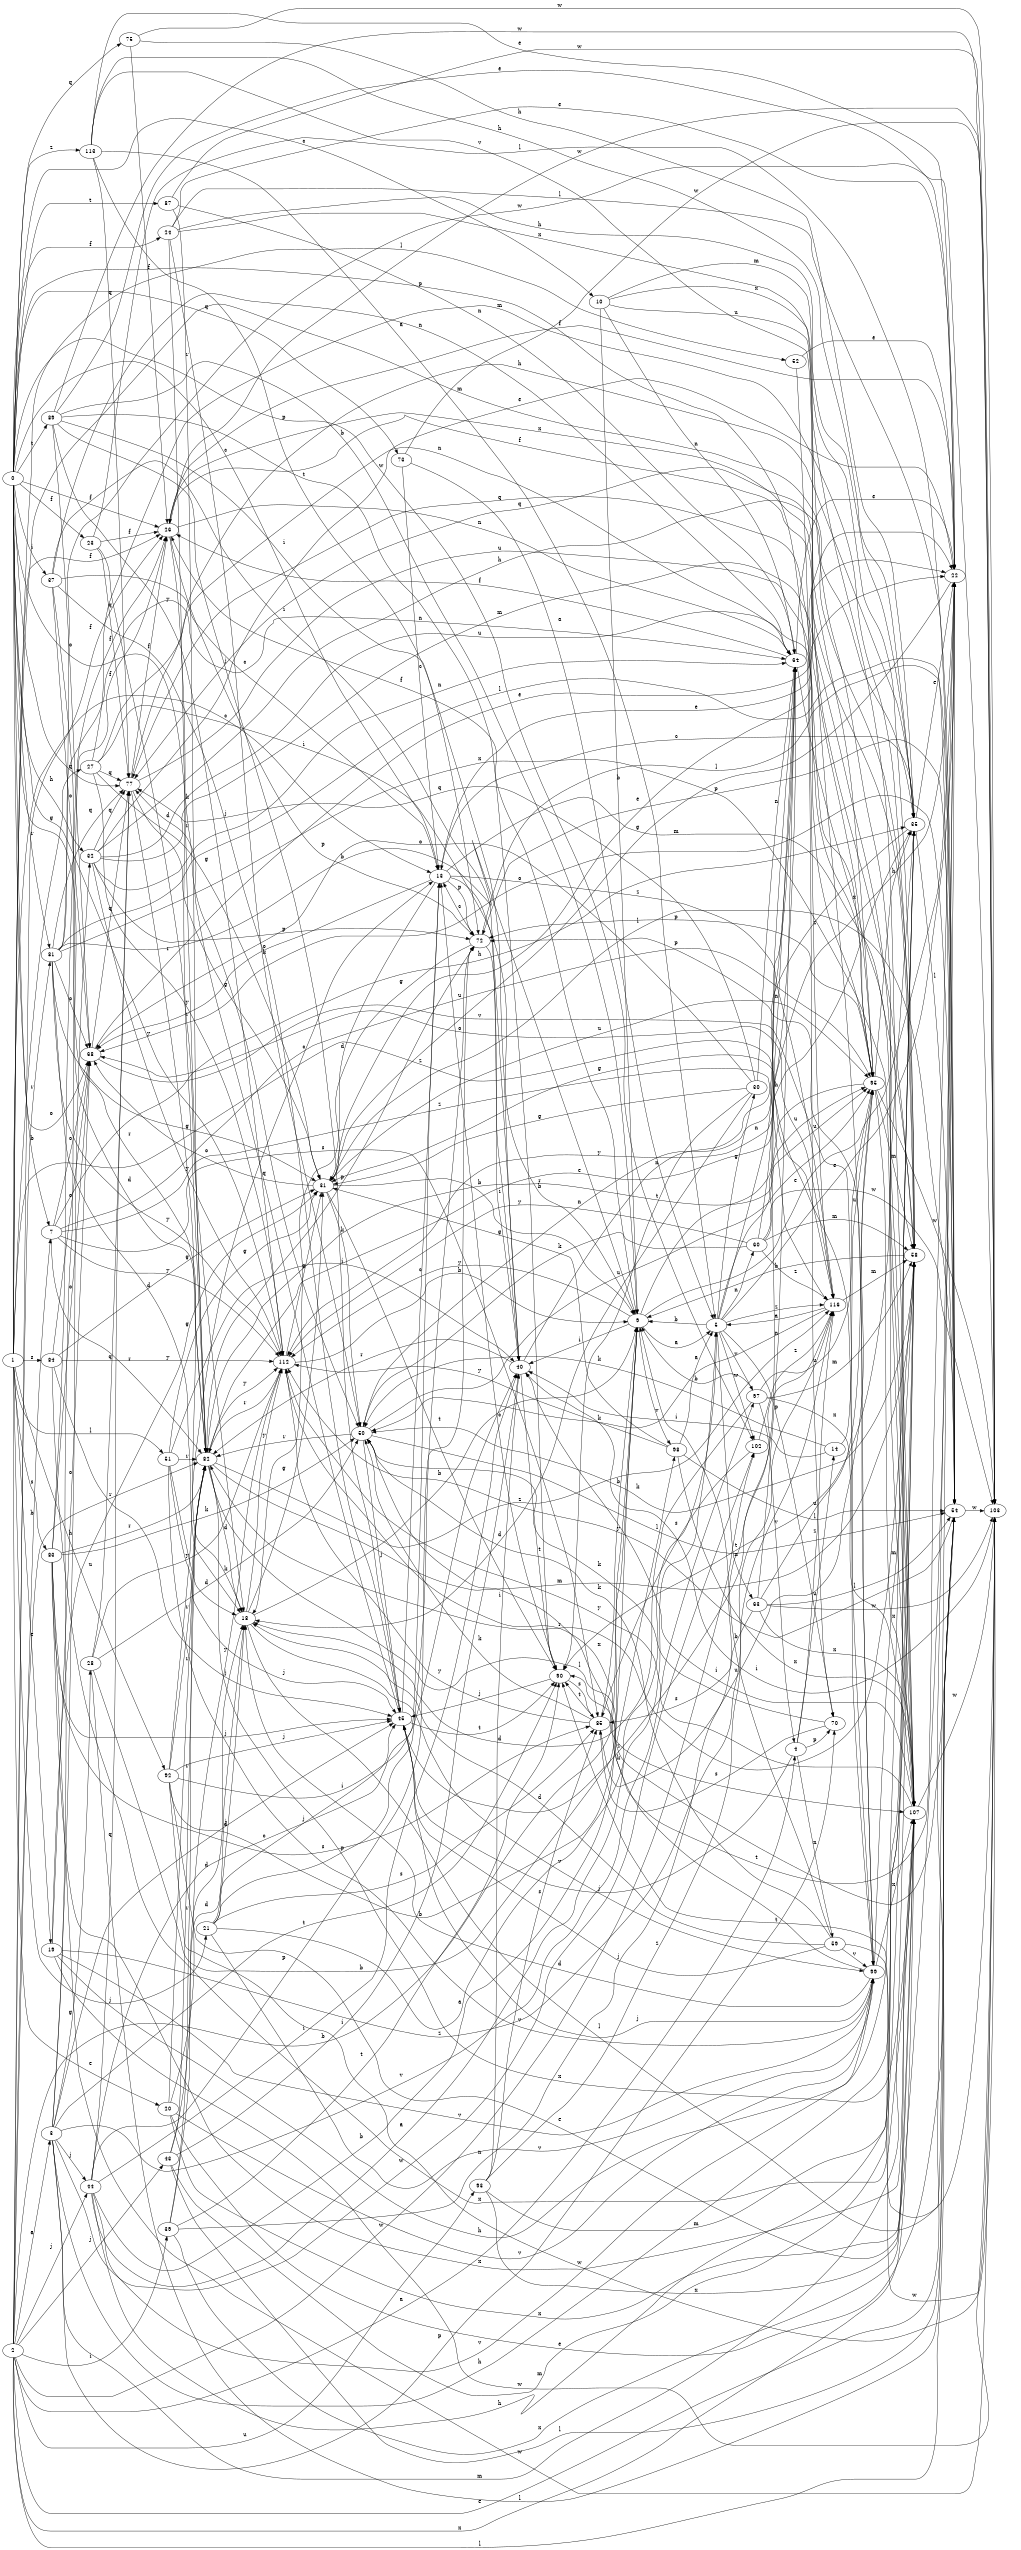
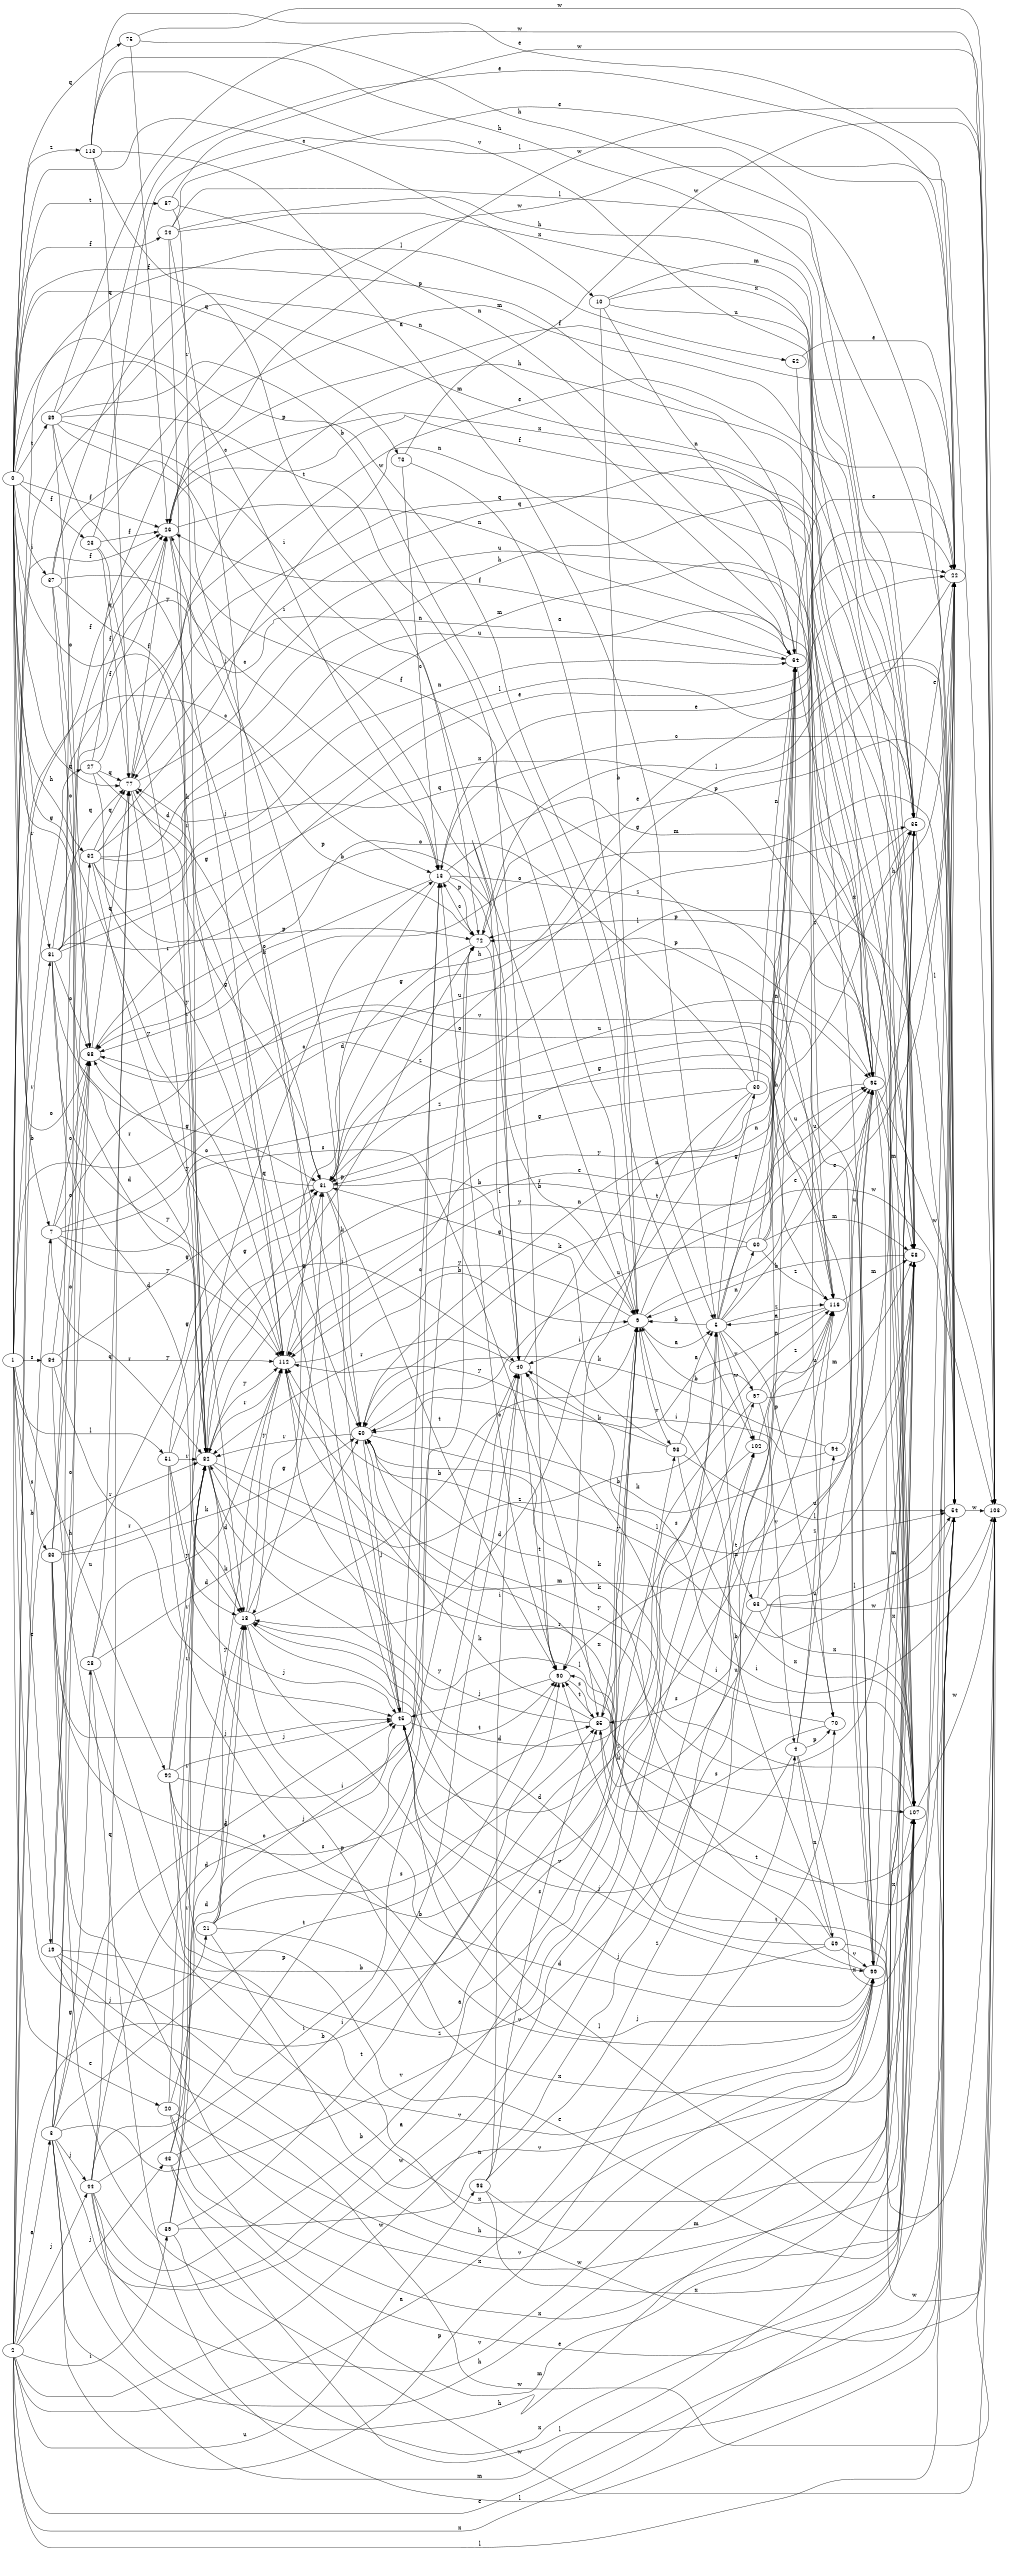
(404, 795) -> none
(835, 1449) -> (835, 1449)
(856, 1594) -> (849, 1962)
